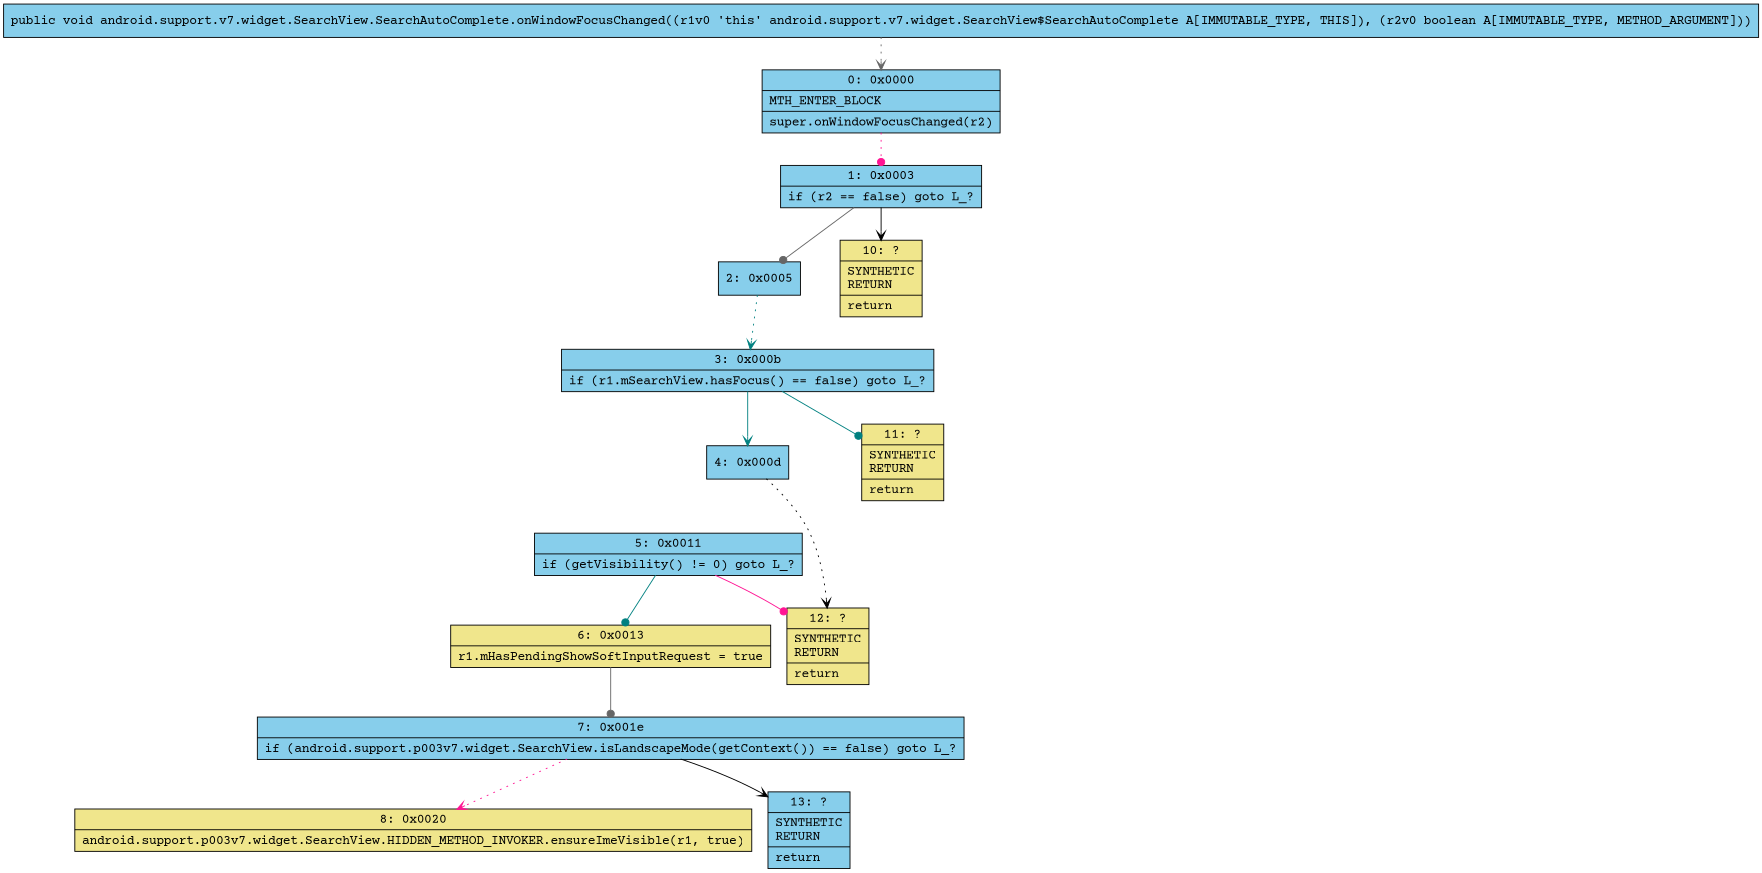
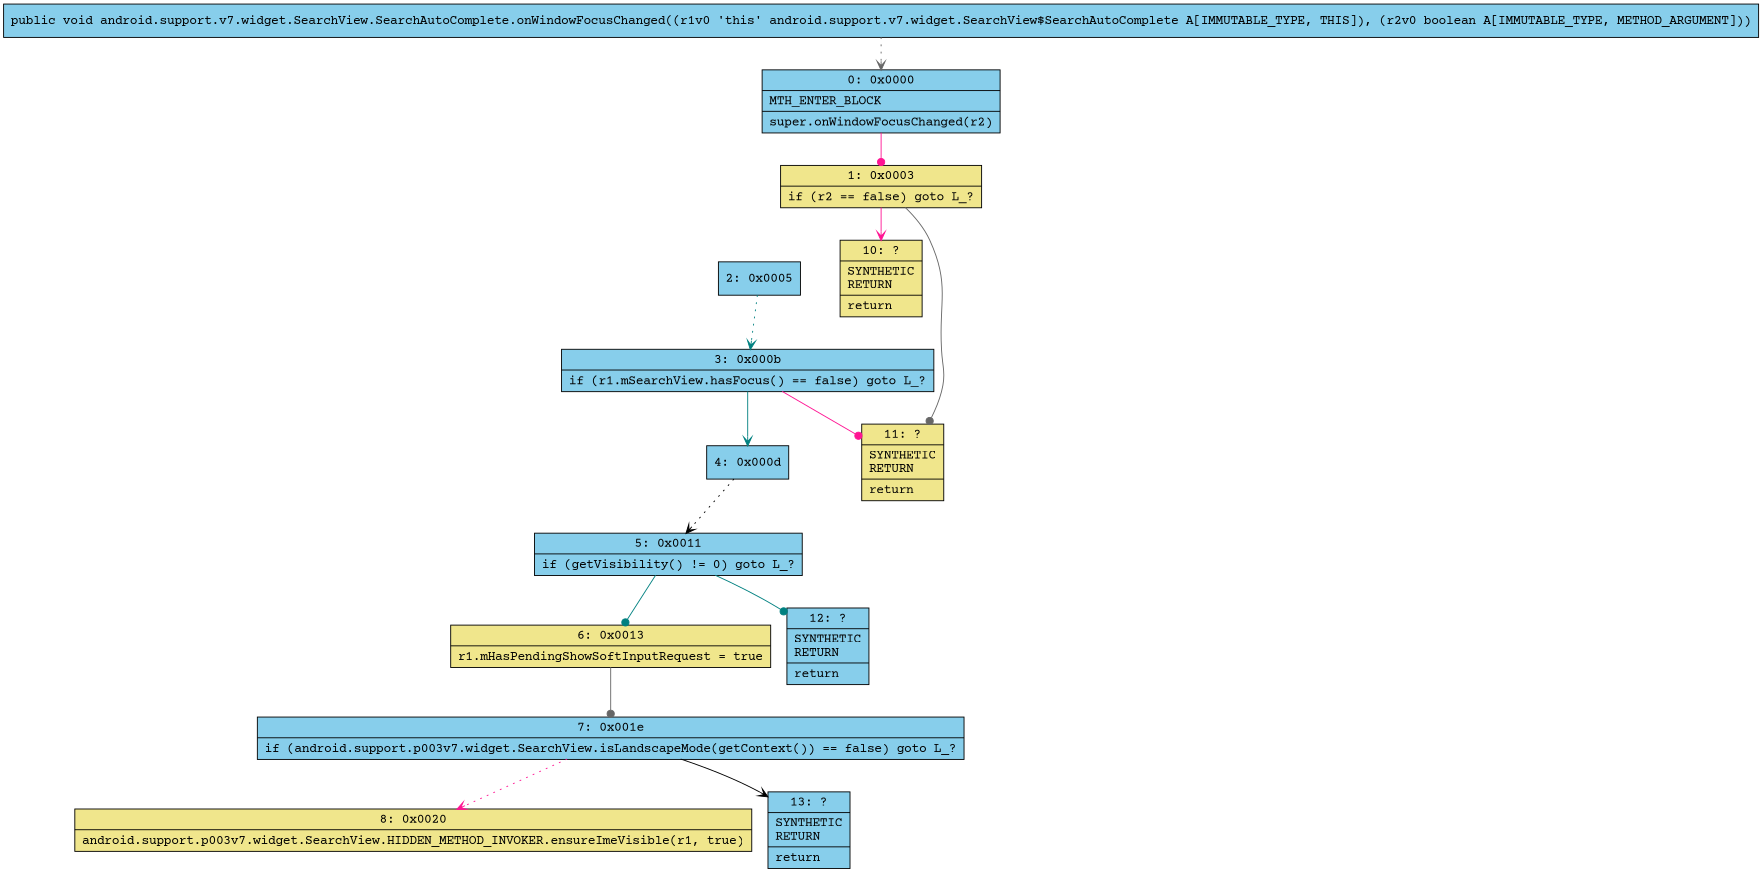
(881, 146) -> (881, 146)
(881, 187) -> (881, 187)
(881, 219) -> (881, 219)
(820, 233) -> (942, 309)
(819, 413) -> (819, 413)
(809, 532) -> (713, 503)
(748, 591) -> (748, 591)
(828, 646) -> (828, 646)
